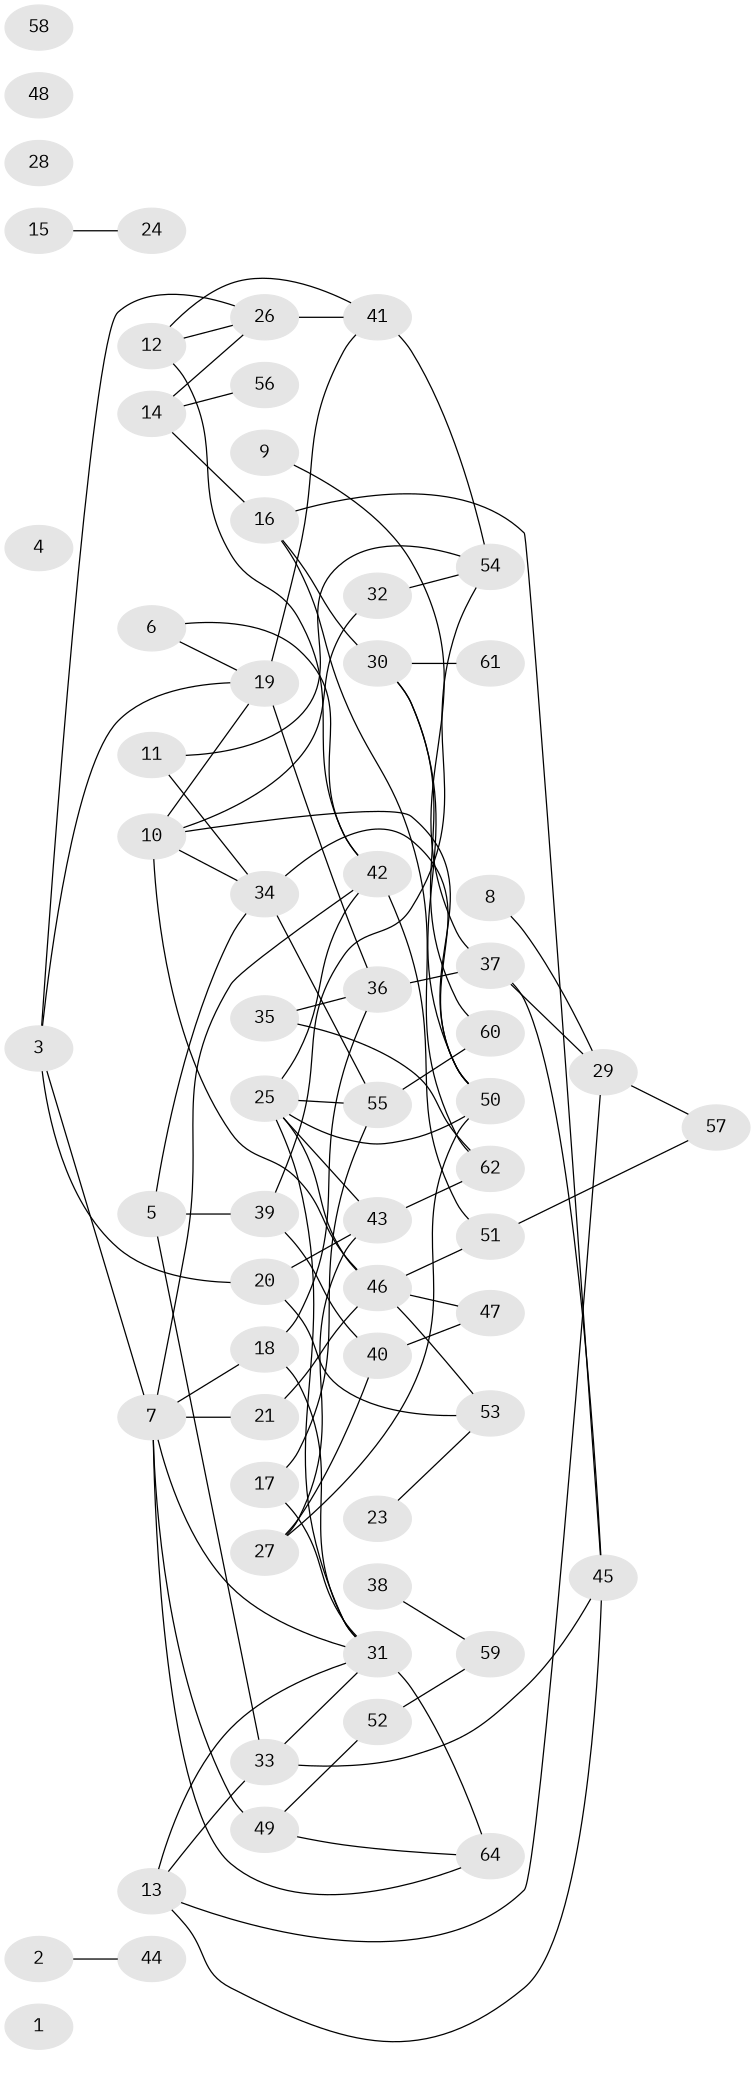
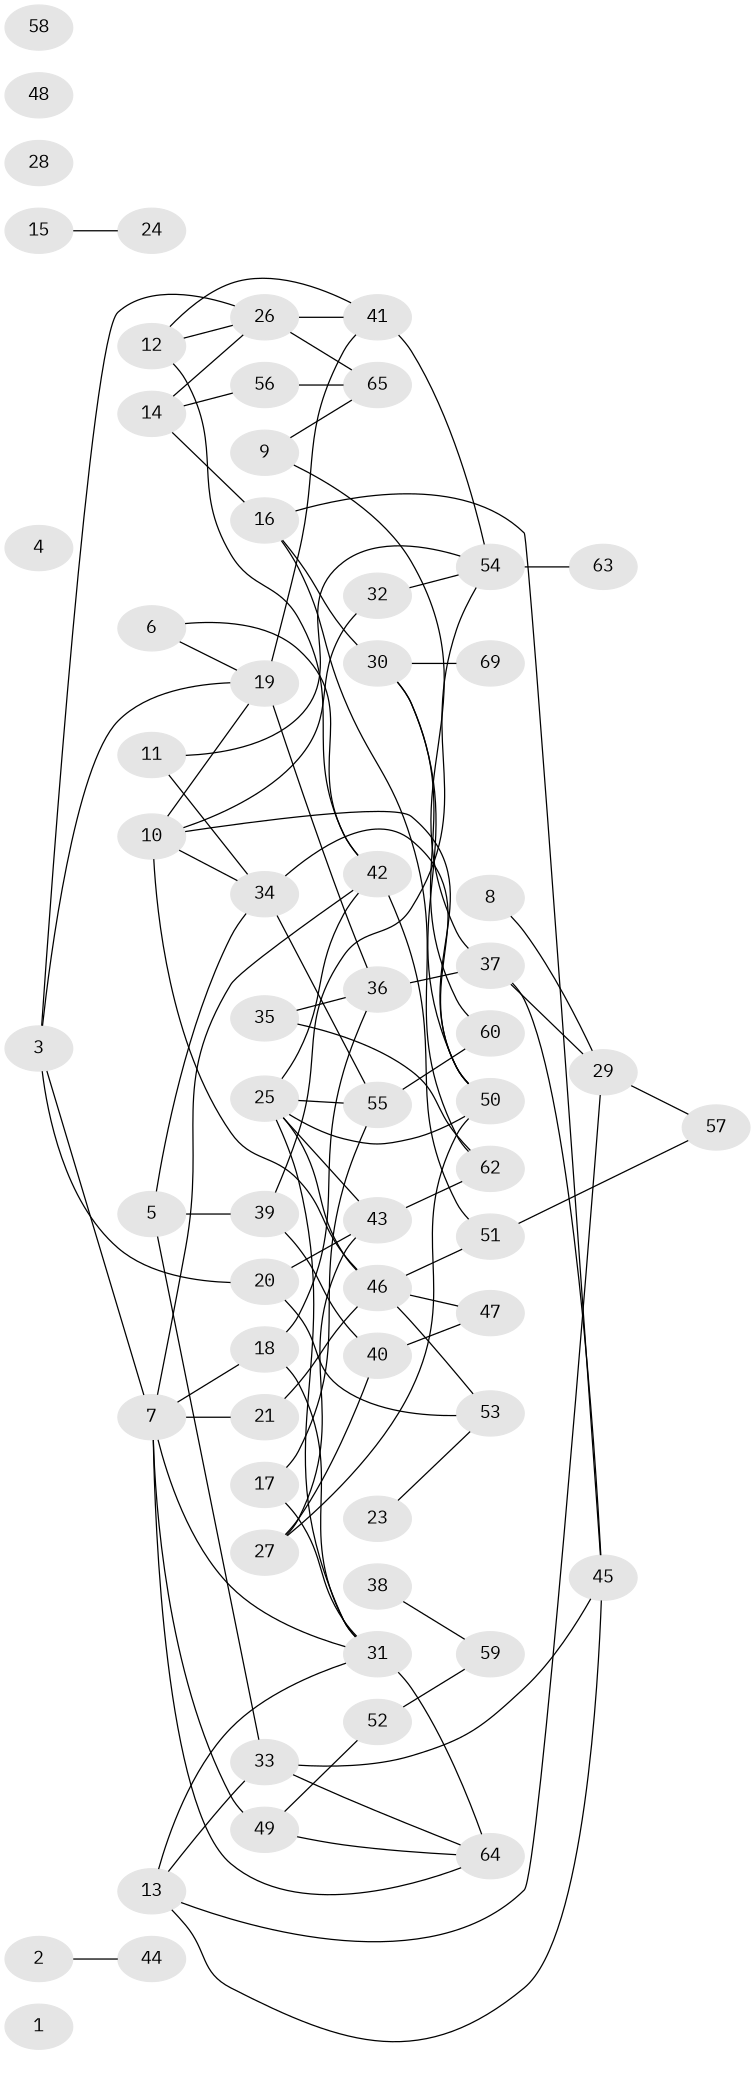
none -> (378, 385)
none -> (603, 567)
(490, 663) -> (490, 663)
(321, 1708) -> (376, 1811)
